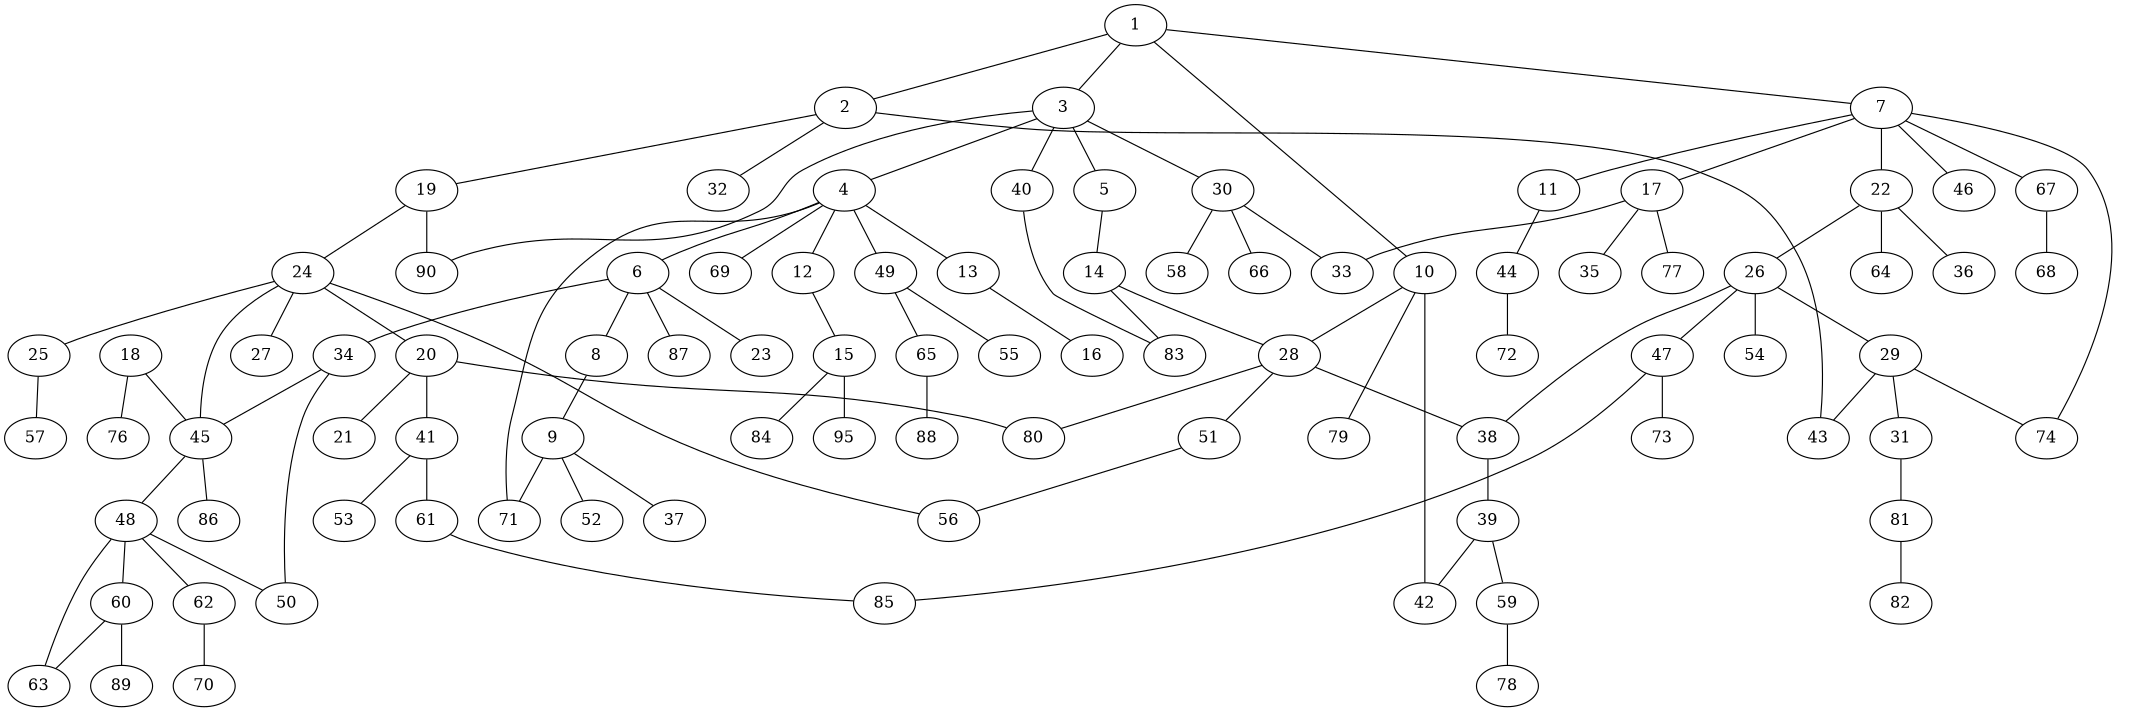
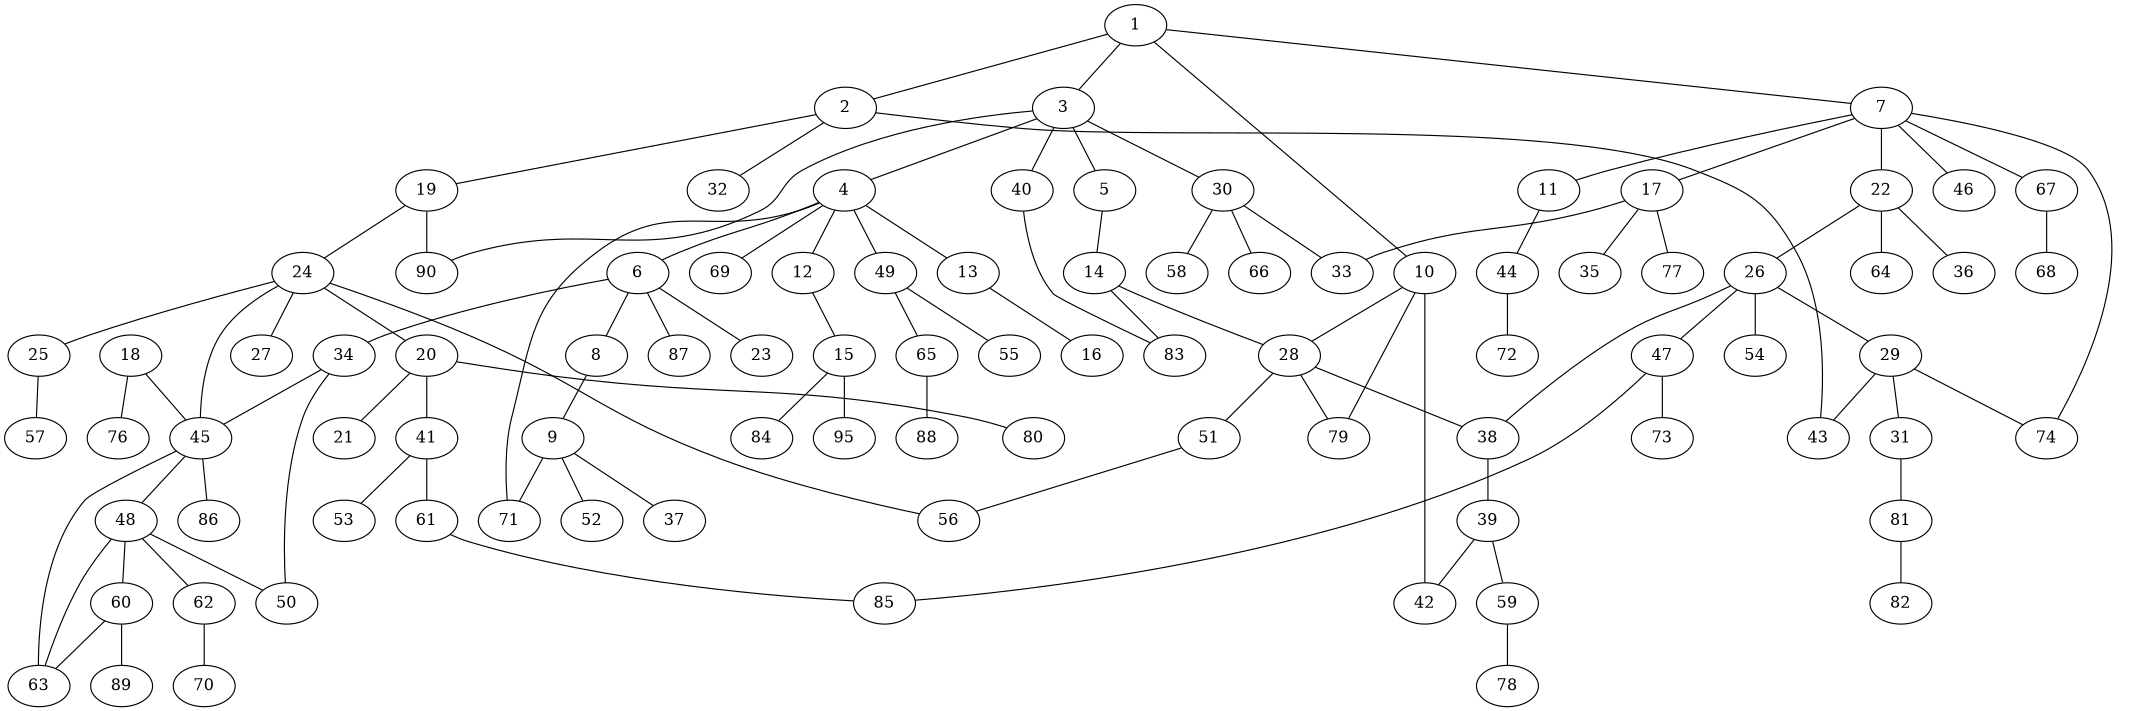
(1162, 397) -> (1314, 397)
none -> (66, 530)
